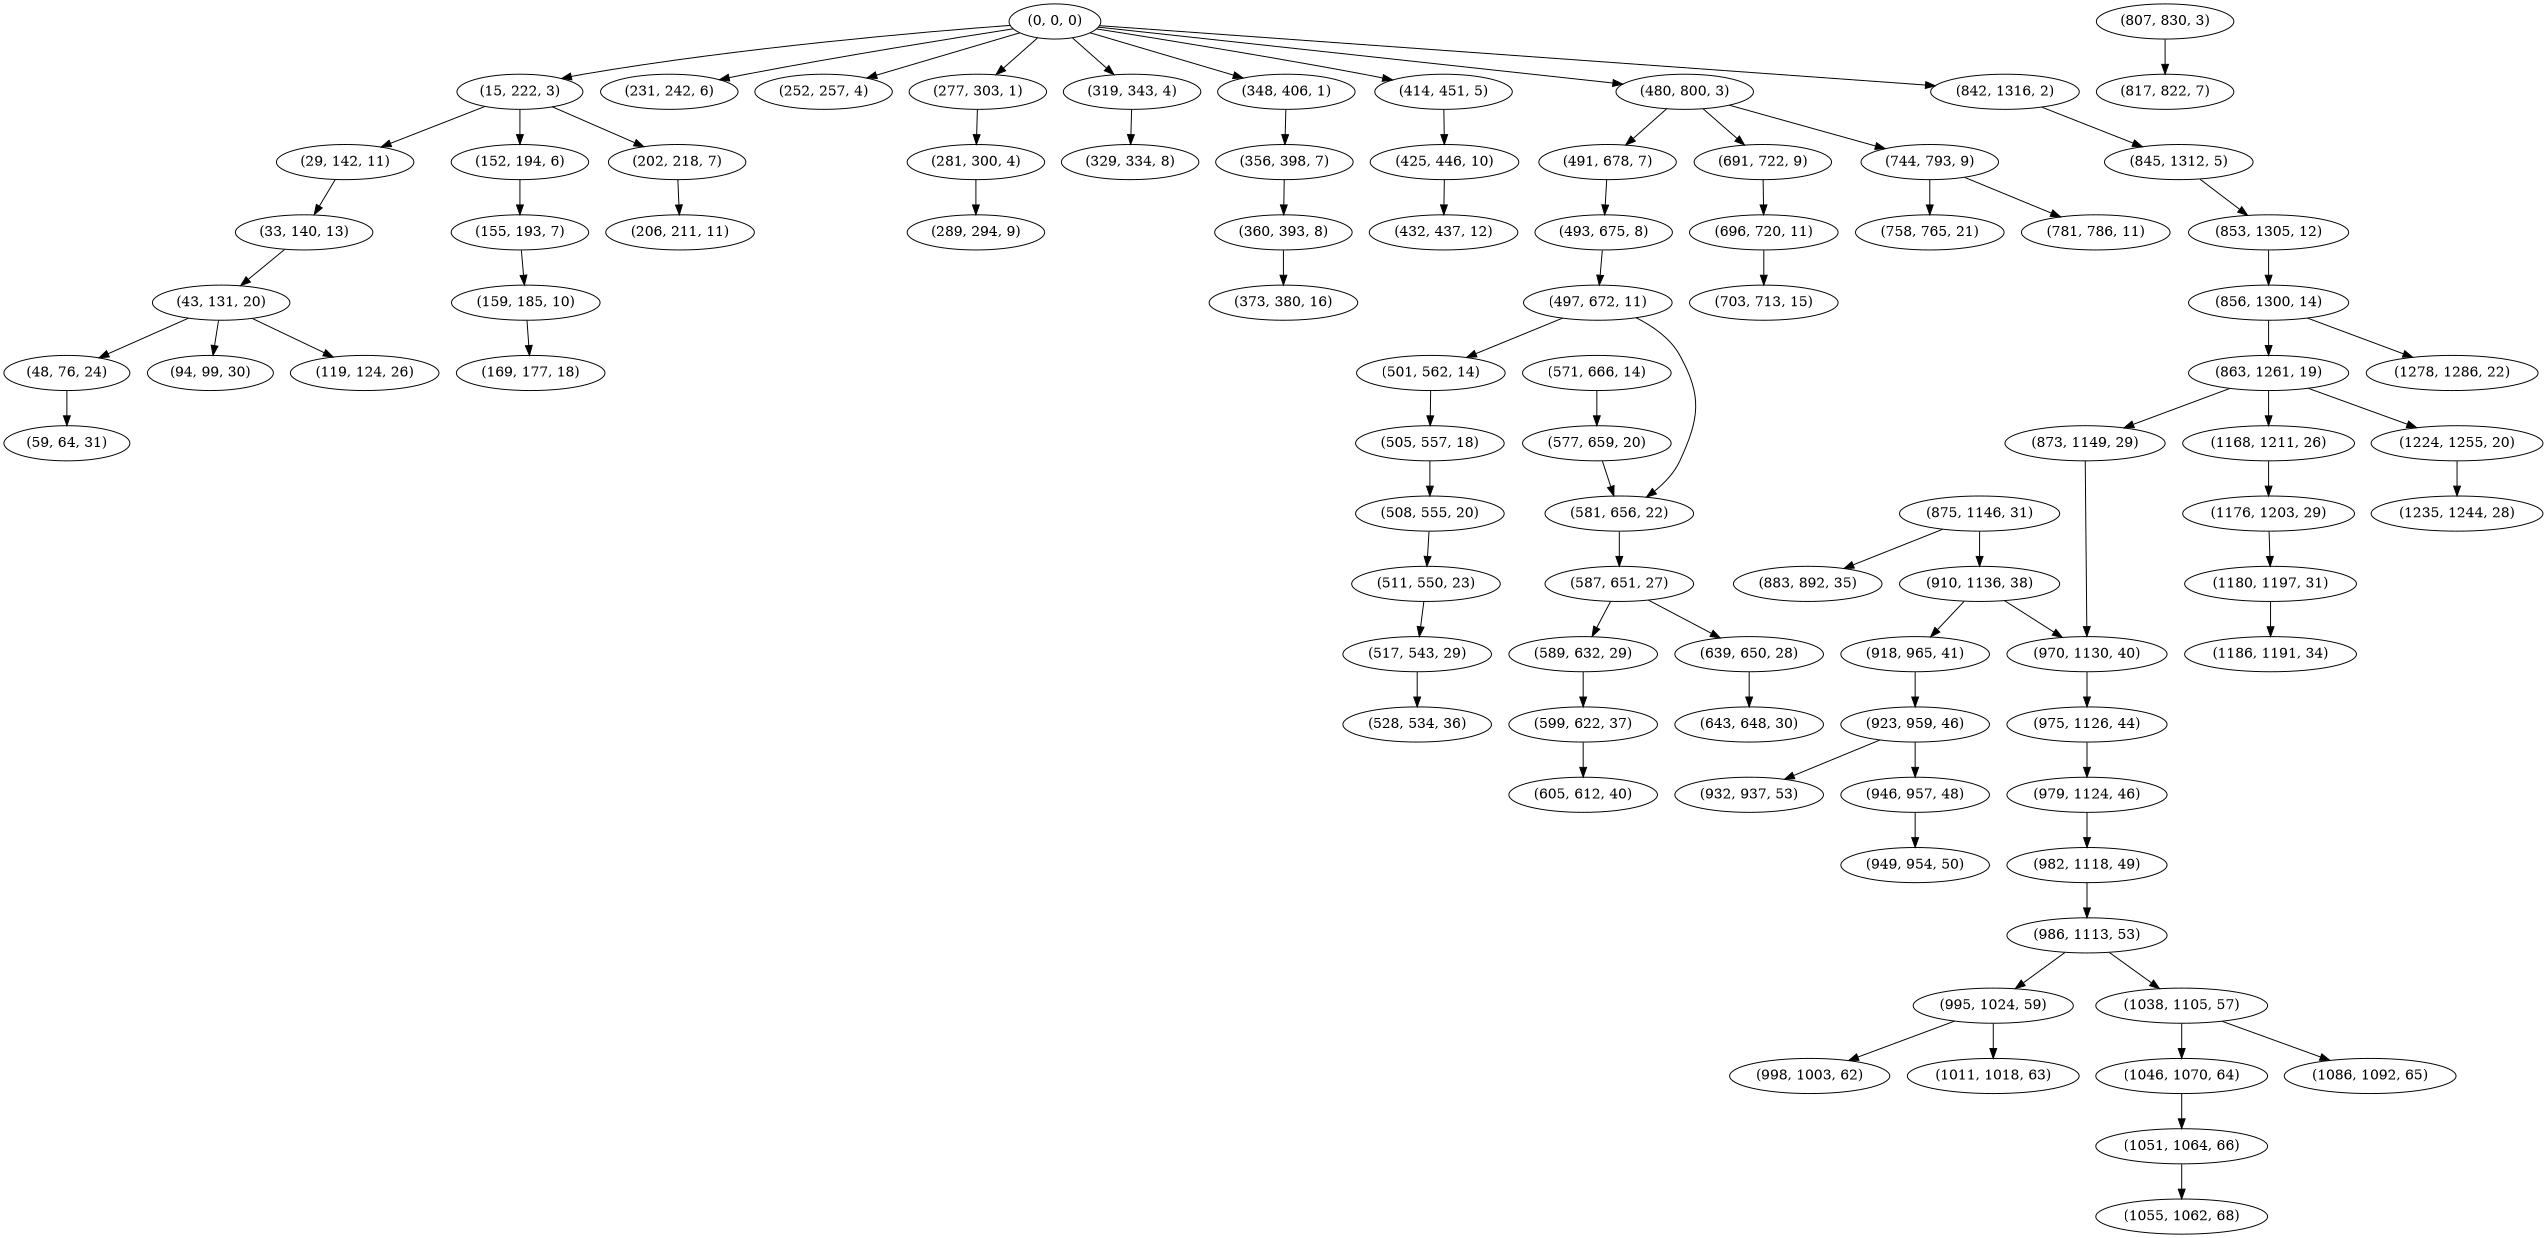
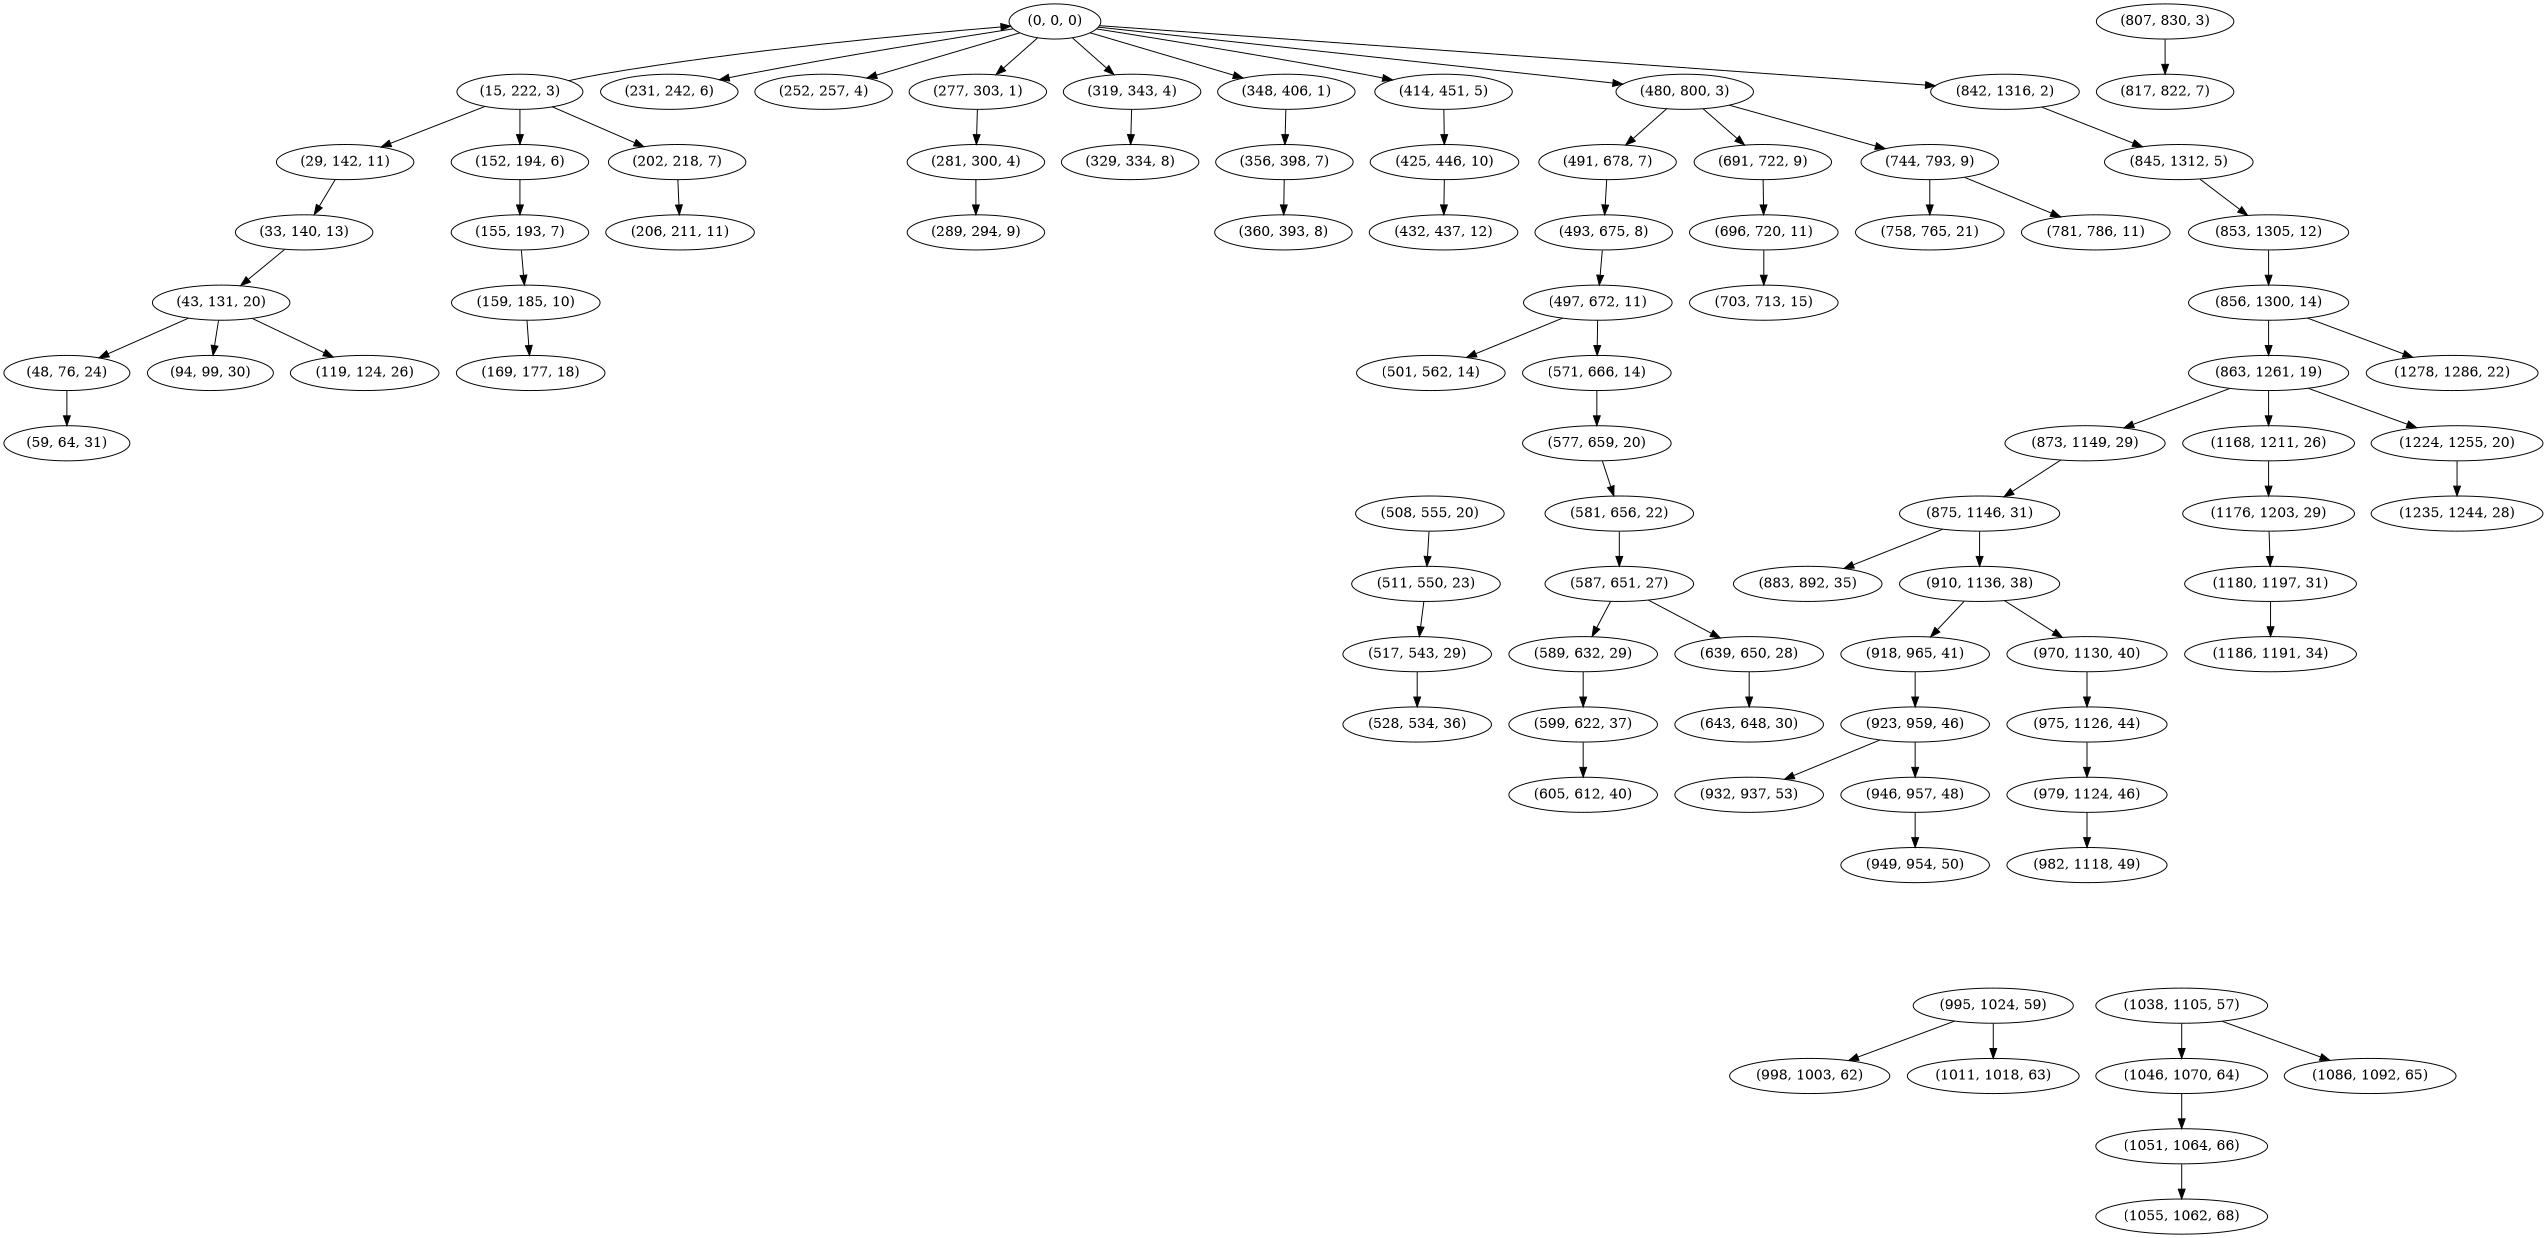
(790, 46) -> (784, 49)
(1283, 303) -> none
(1695, 399) -> (1598, 333)
(1430, 443) -> none
(2086, 544) -> (2037, 476)
(2087, 935) -> none
